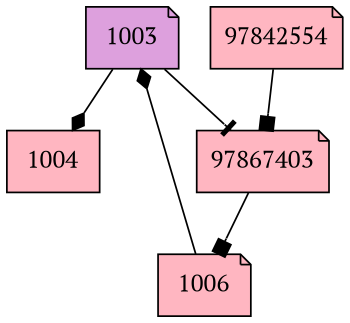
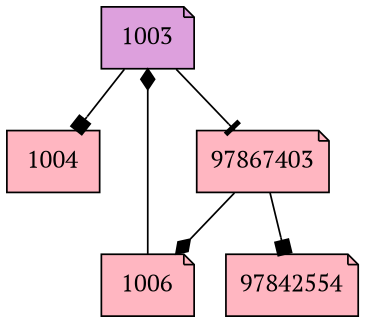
(98, 91) -> (106, 93)
(271, 91) -> (275, 215)
(237, 216) -> (212, 216)
